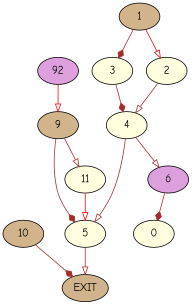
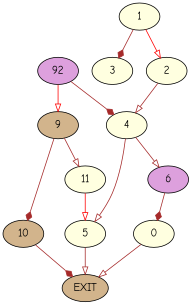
(140, 17) -> (140, 17)
(118, 94) -> (89, 95)
(55, 178) -> (42, 175)
none -> (123, 258)
